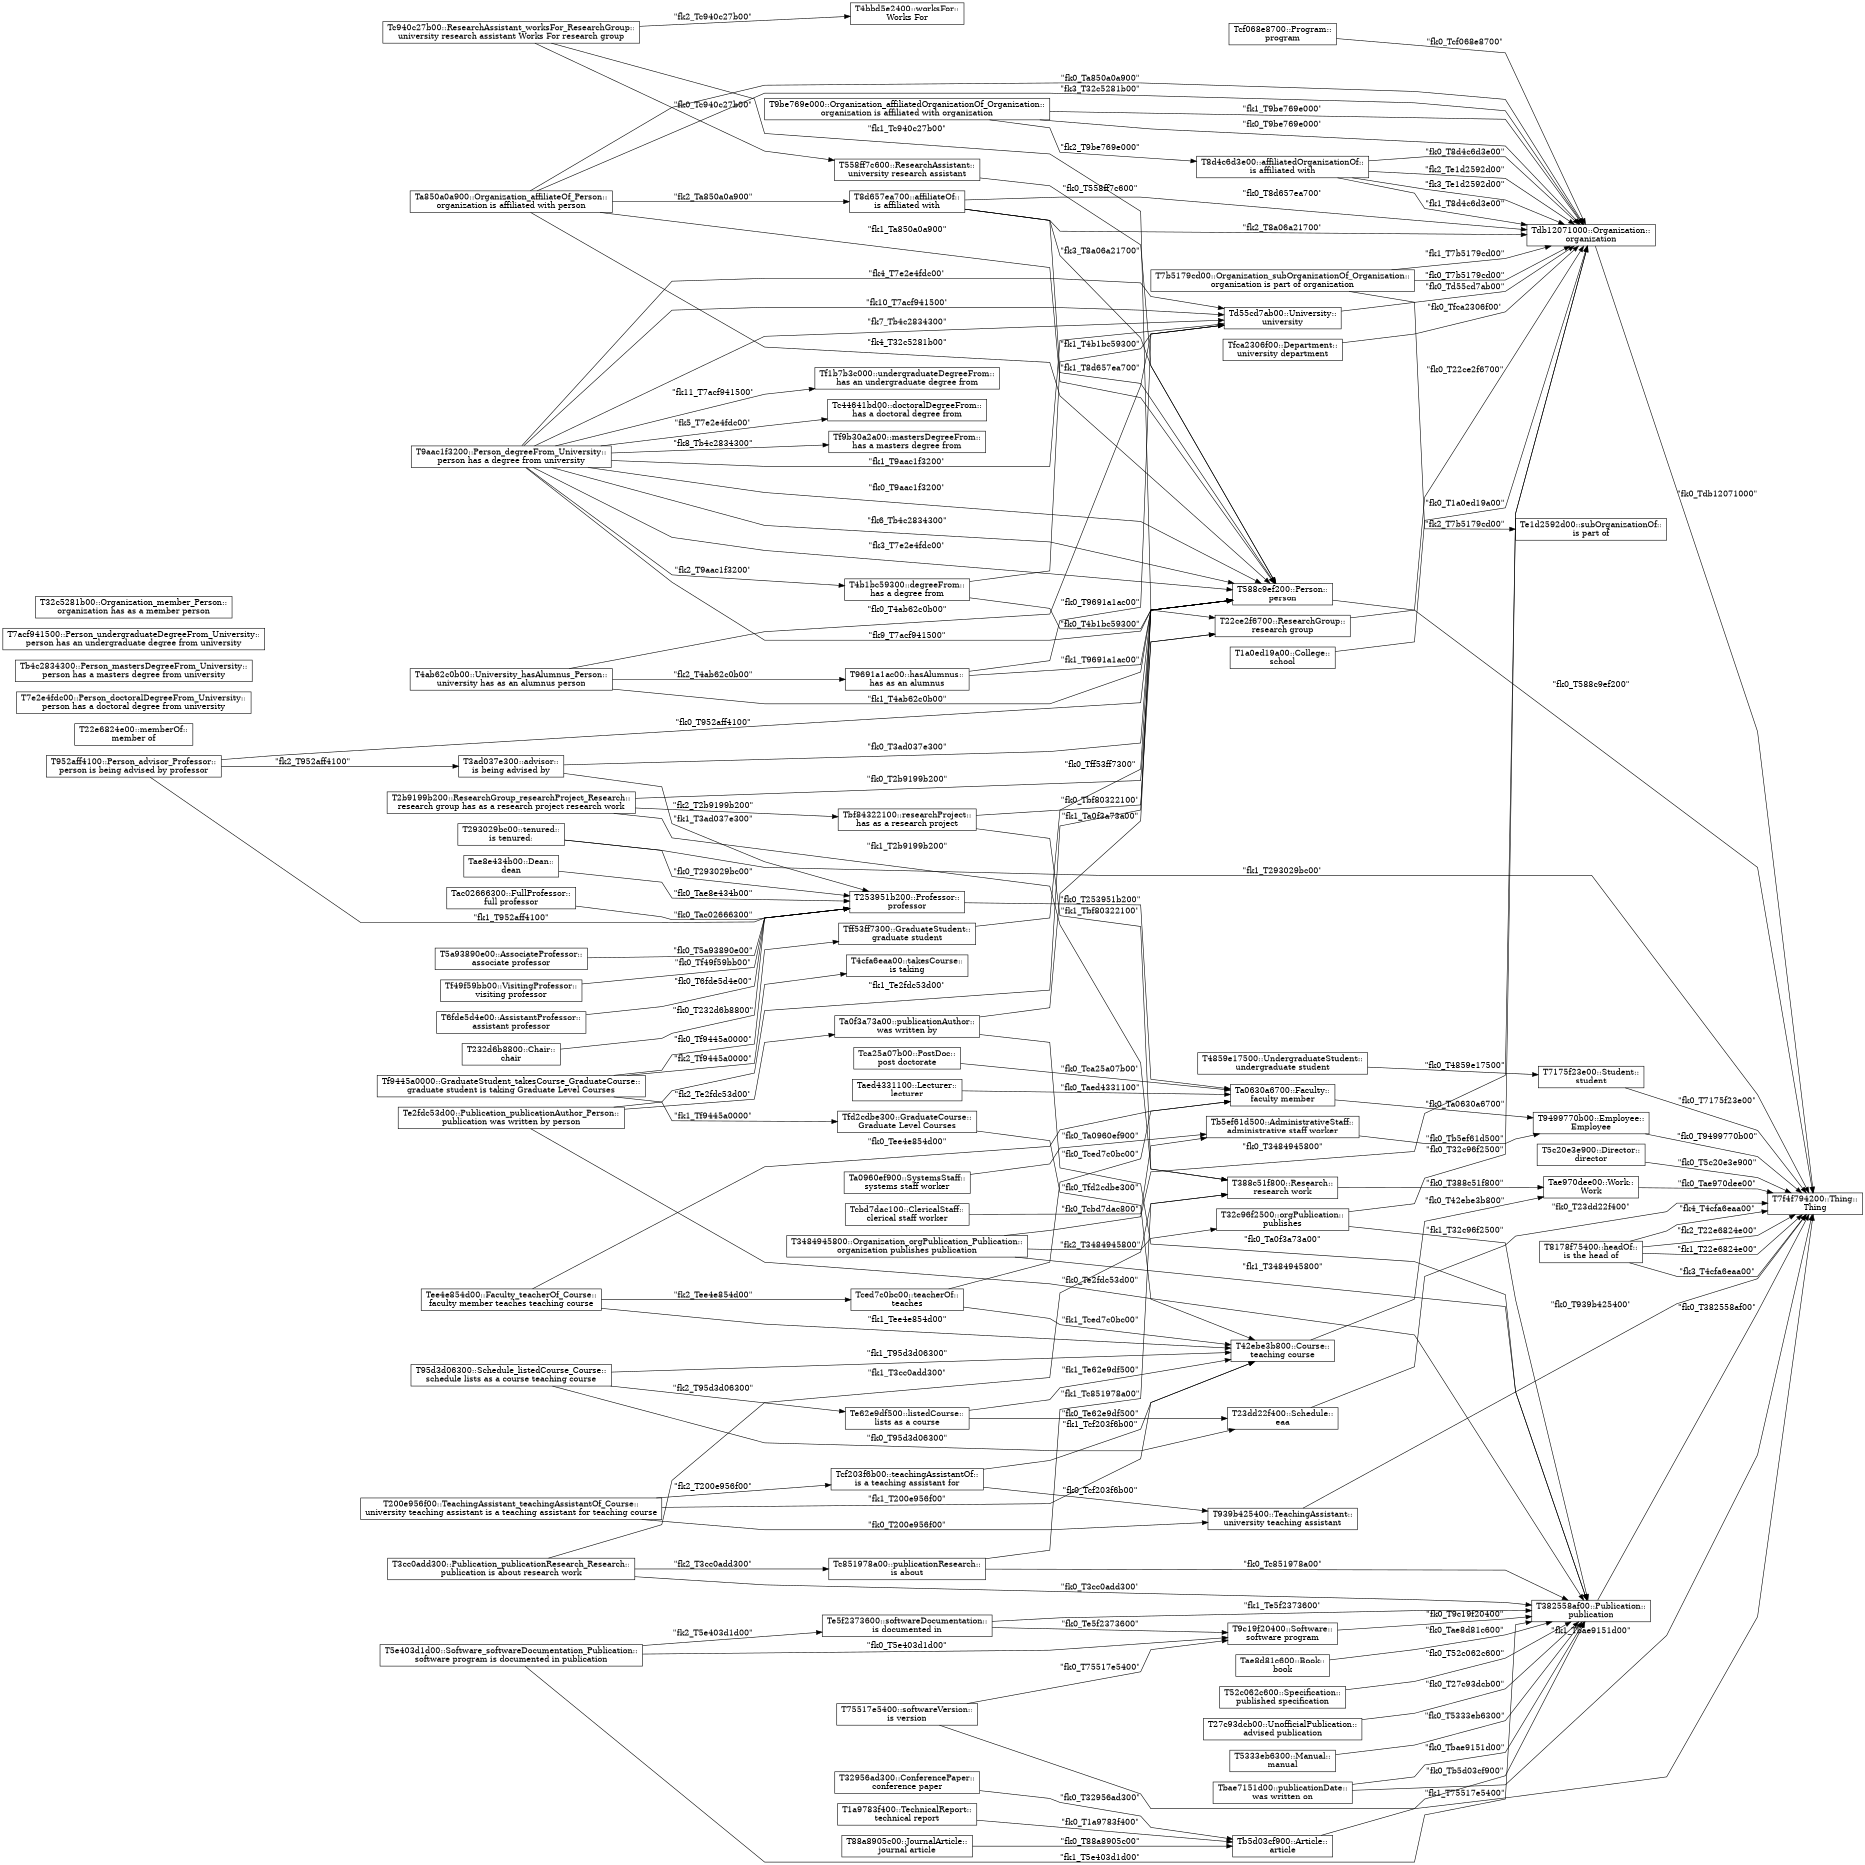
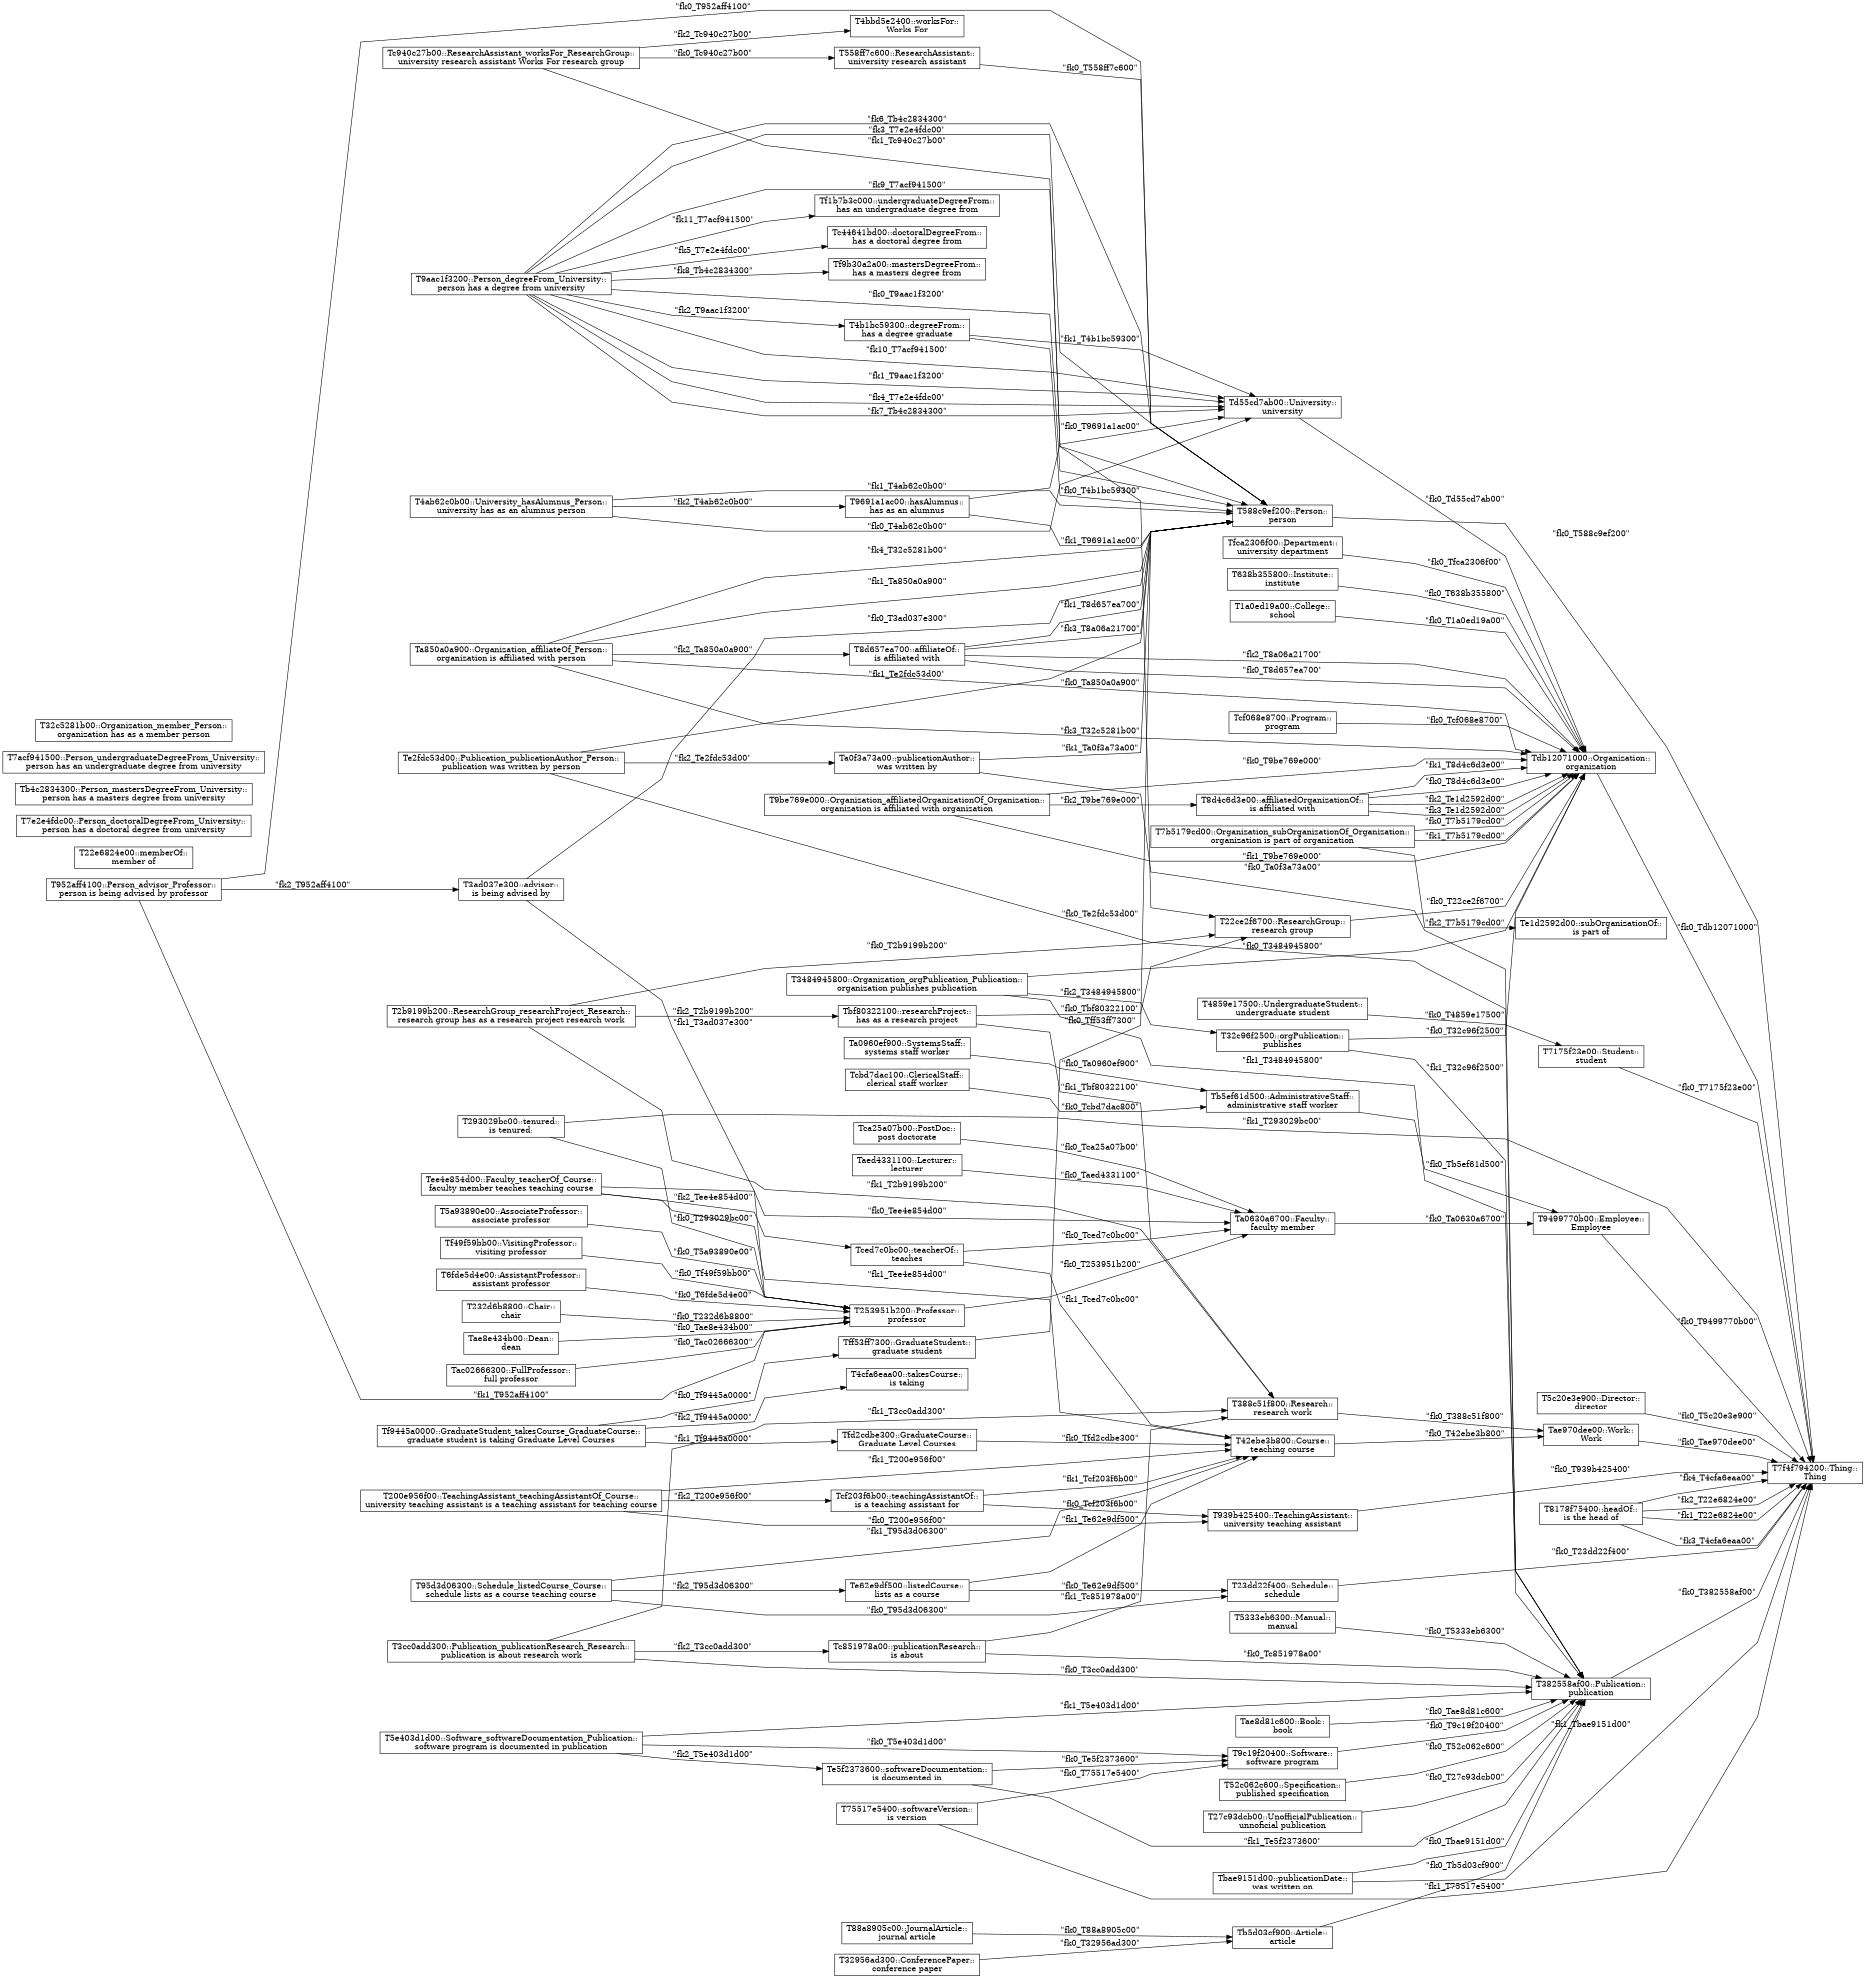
none -> (1283, 579)
(907, 590) -> (907, 330)
(907, 820) -> (907, 1016)
(1283, 1418) -> (1283, 1591)
(1283, 1729) -> (1283, 1822)
(1283, 1793) -> (1283, 1883)
(907, 1814) -> none
